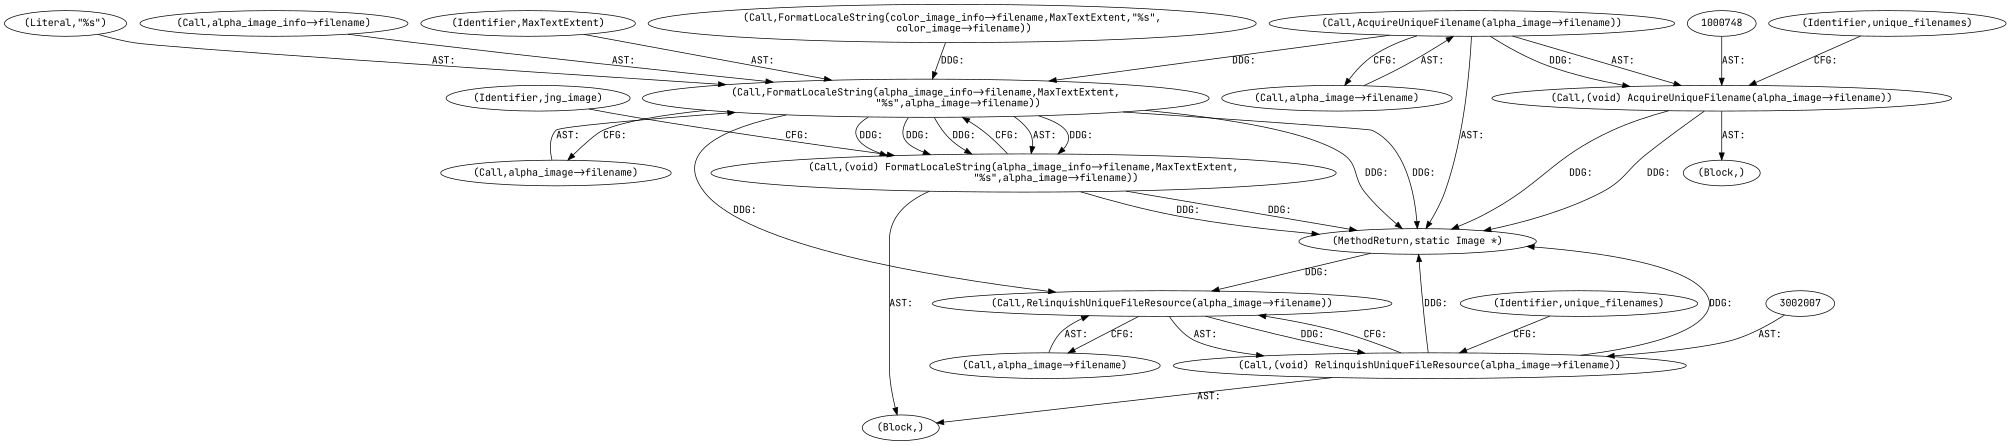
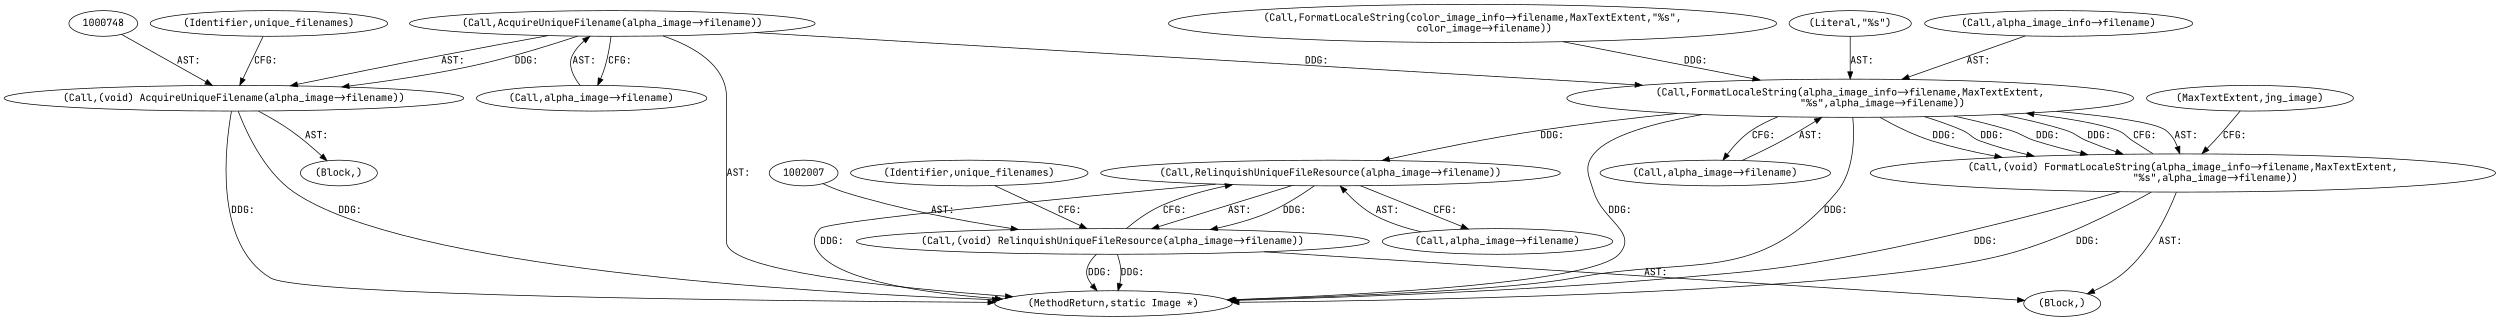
(528, 23) -> none
(538, 98) -> (2250, 98)
(1295, 271) -> (912, 215)
(1800, 304) -> (804, 173)
